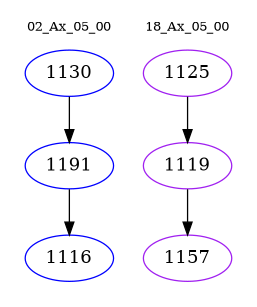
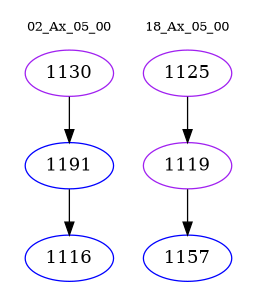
(69, 73) -> (69, 73)
(188, 258) -> (188, 258)
